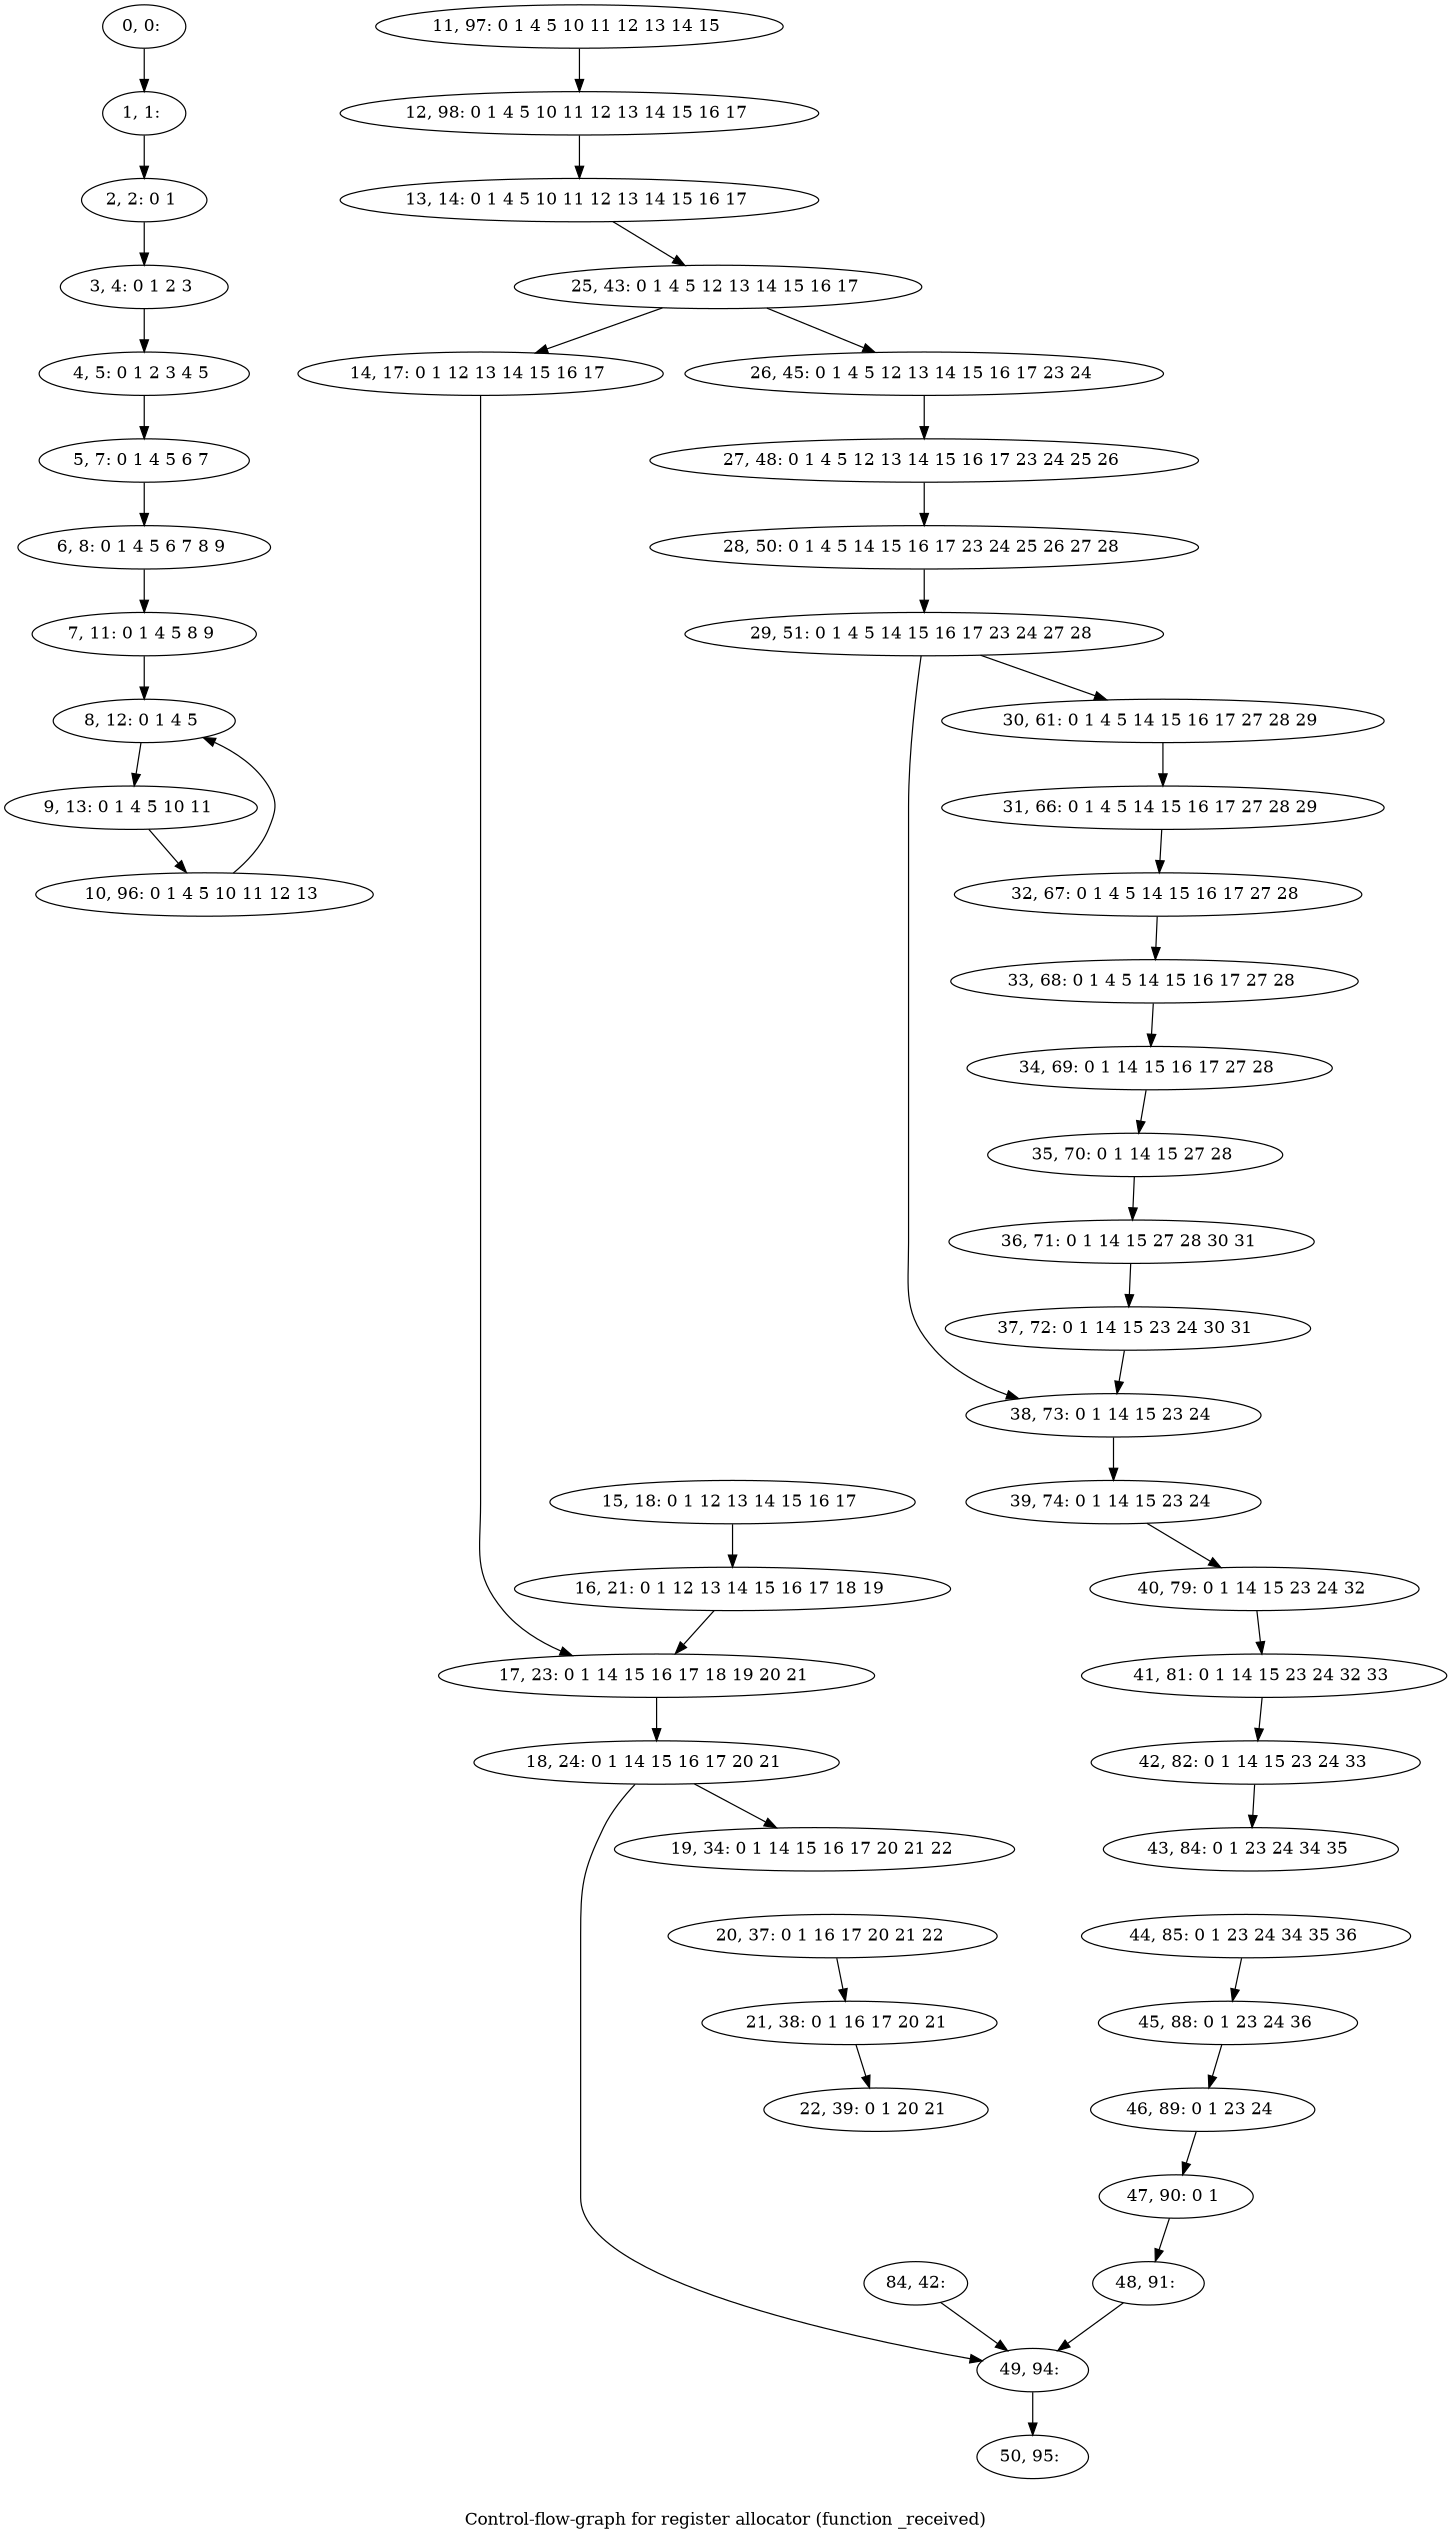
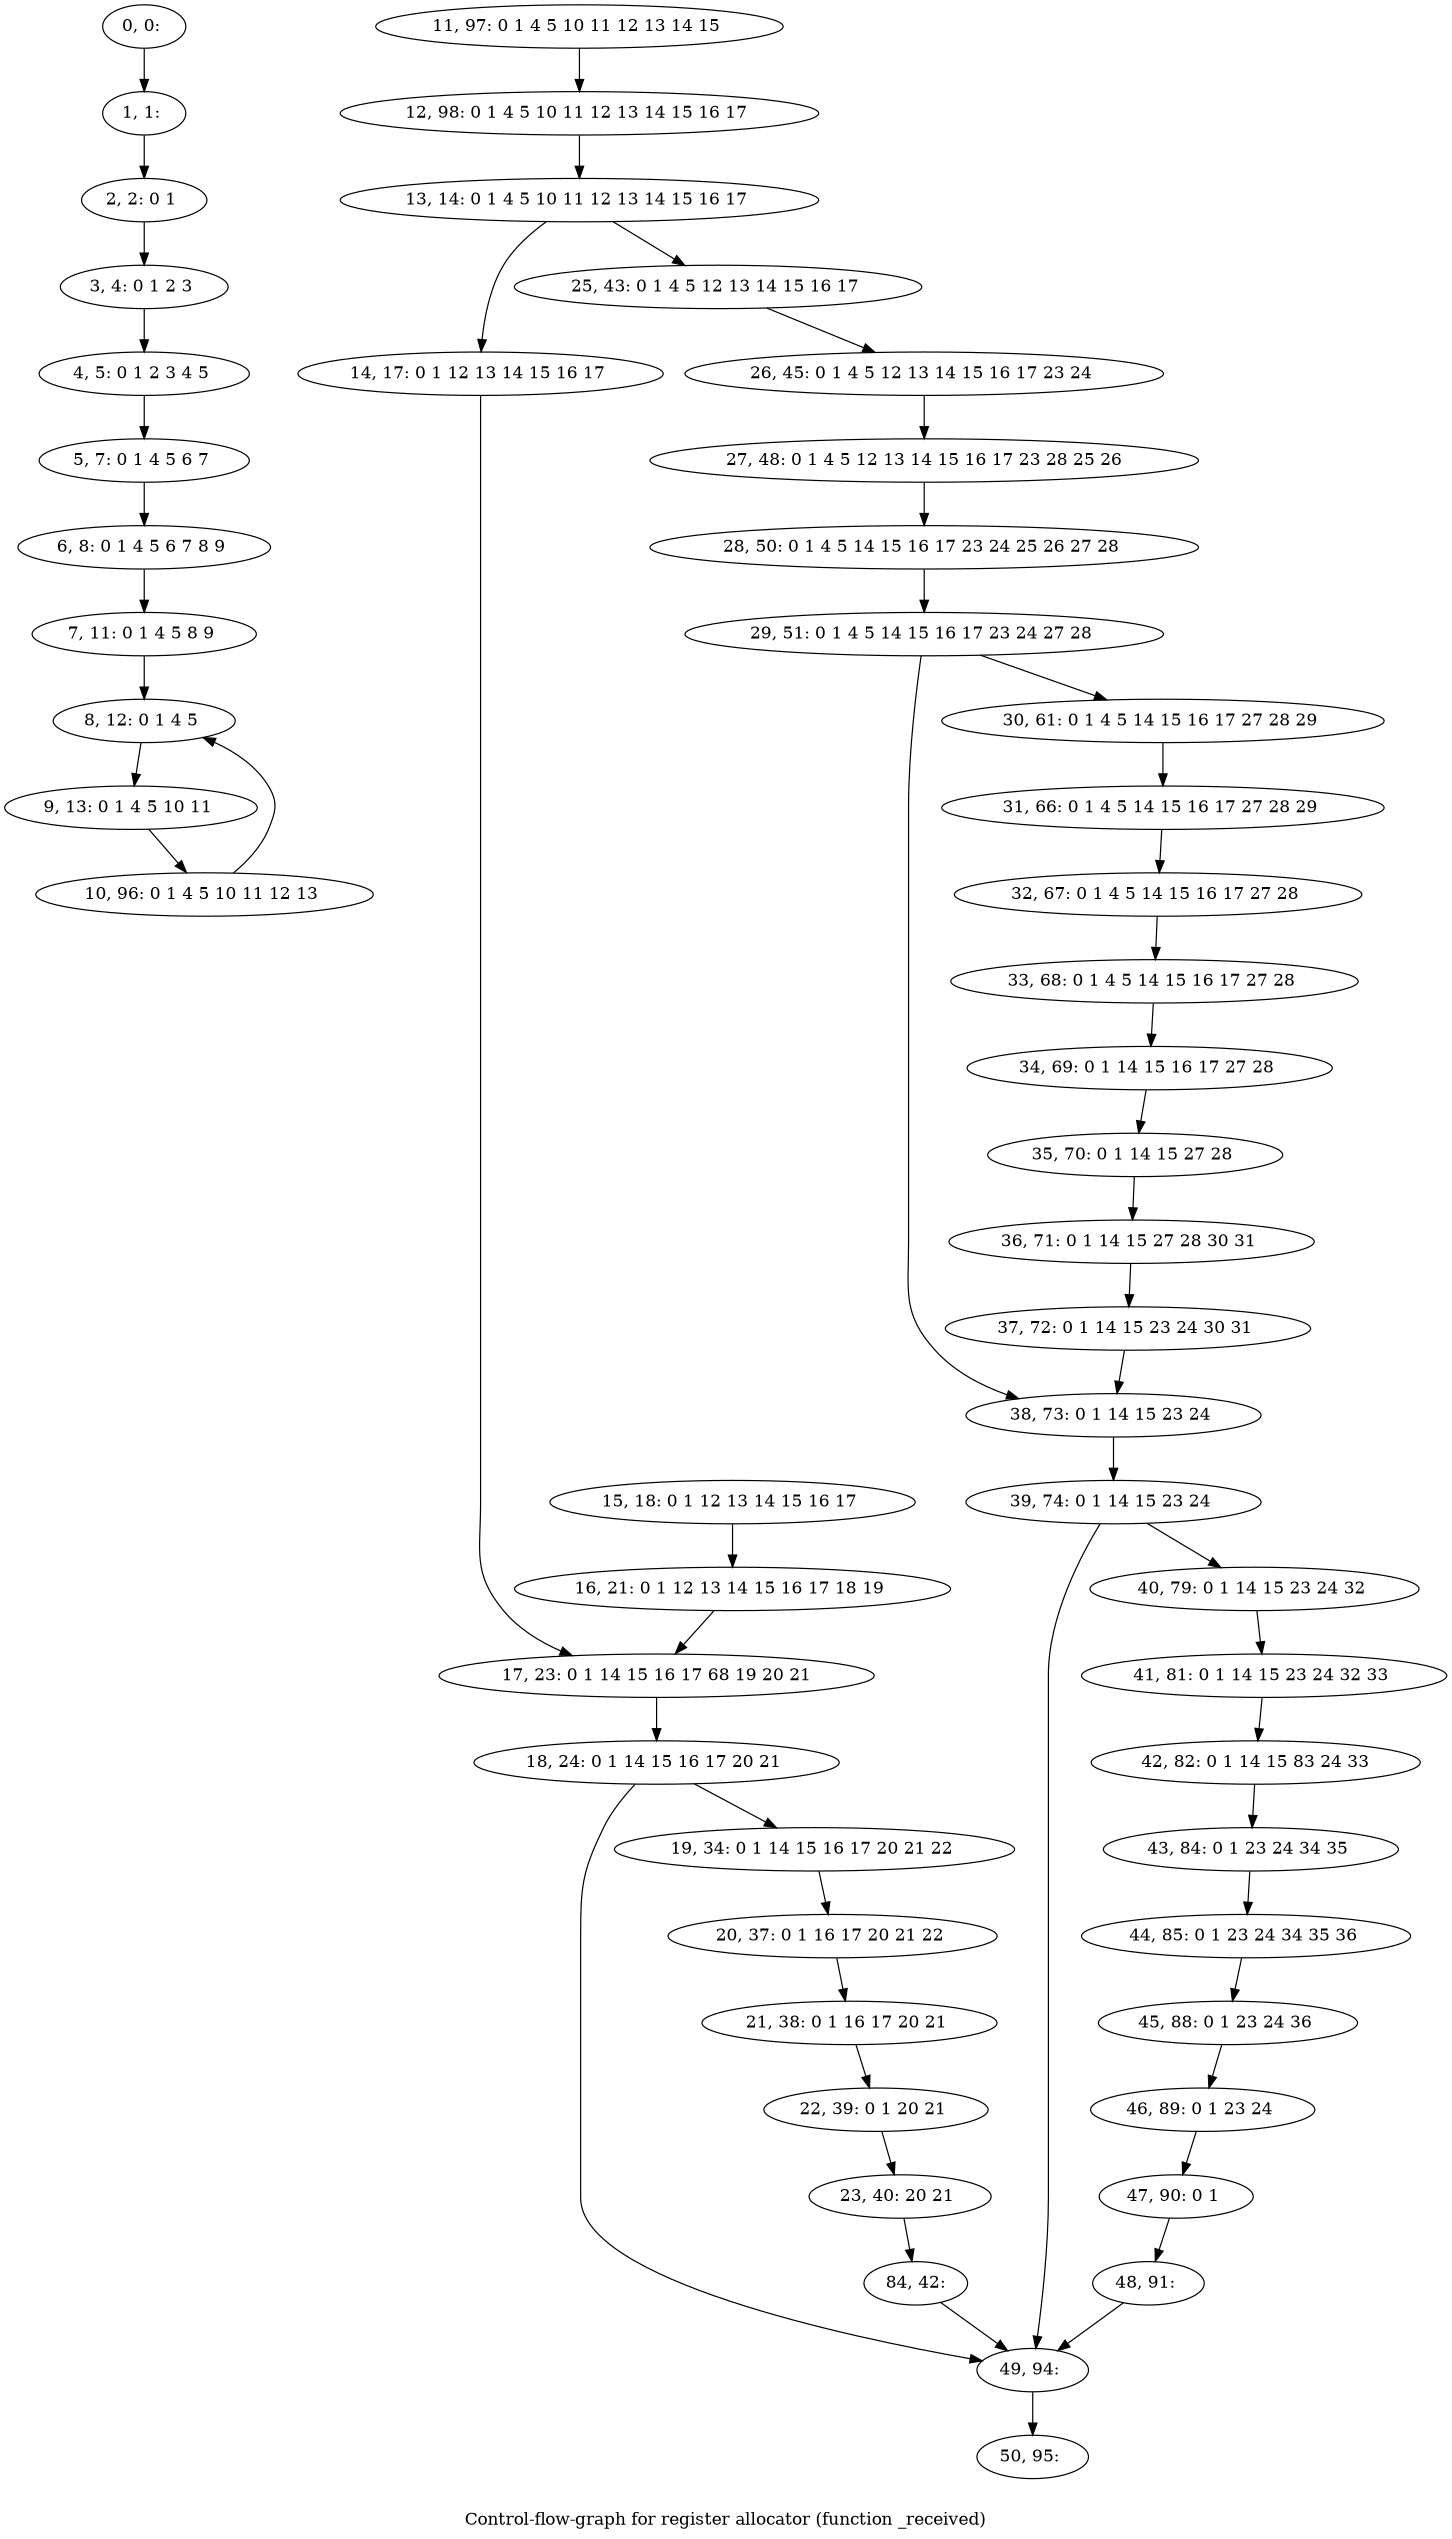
(605, 328) -> (500, 273)
(924, 461) -> (924, 461)
(657, 1676) -> (657, 1676)
(1256, 1763) -> (1256, 1763)
none -> (822, 1887)
none -> (1249, 1887)
none -> (1048, 1925)
none -> (900, 2197)
